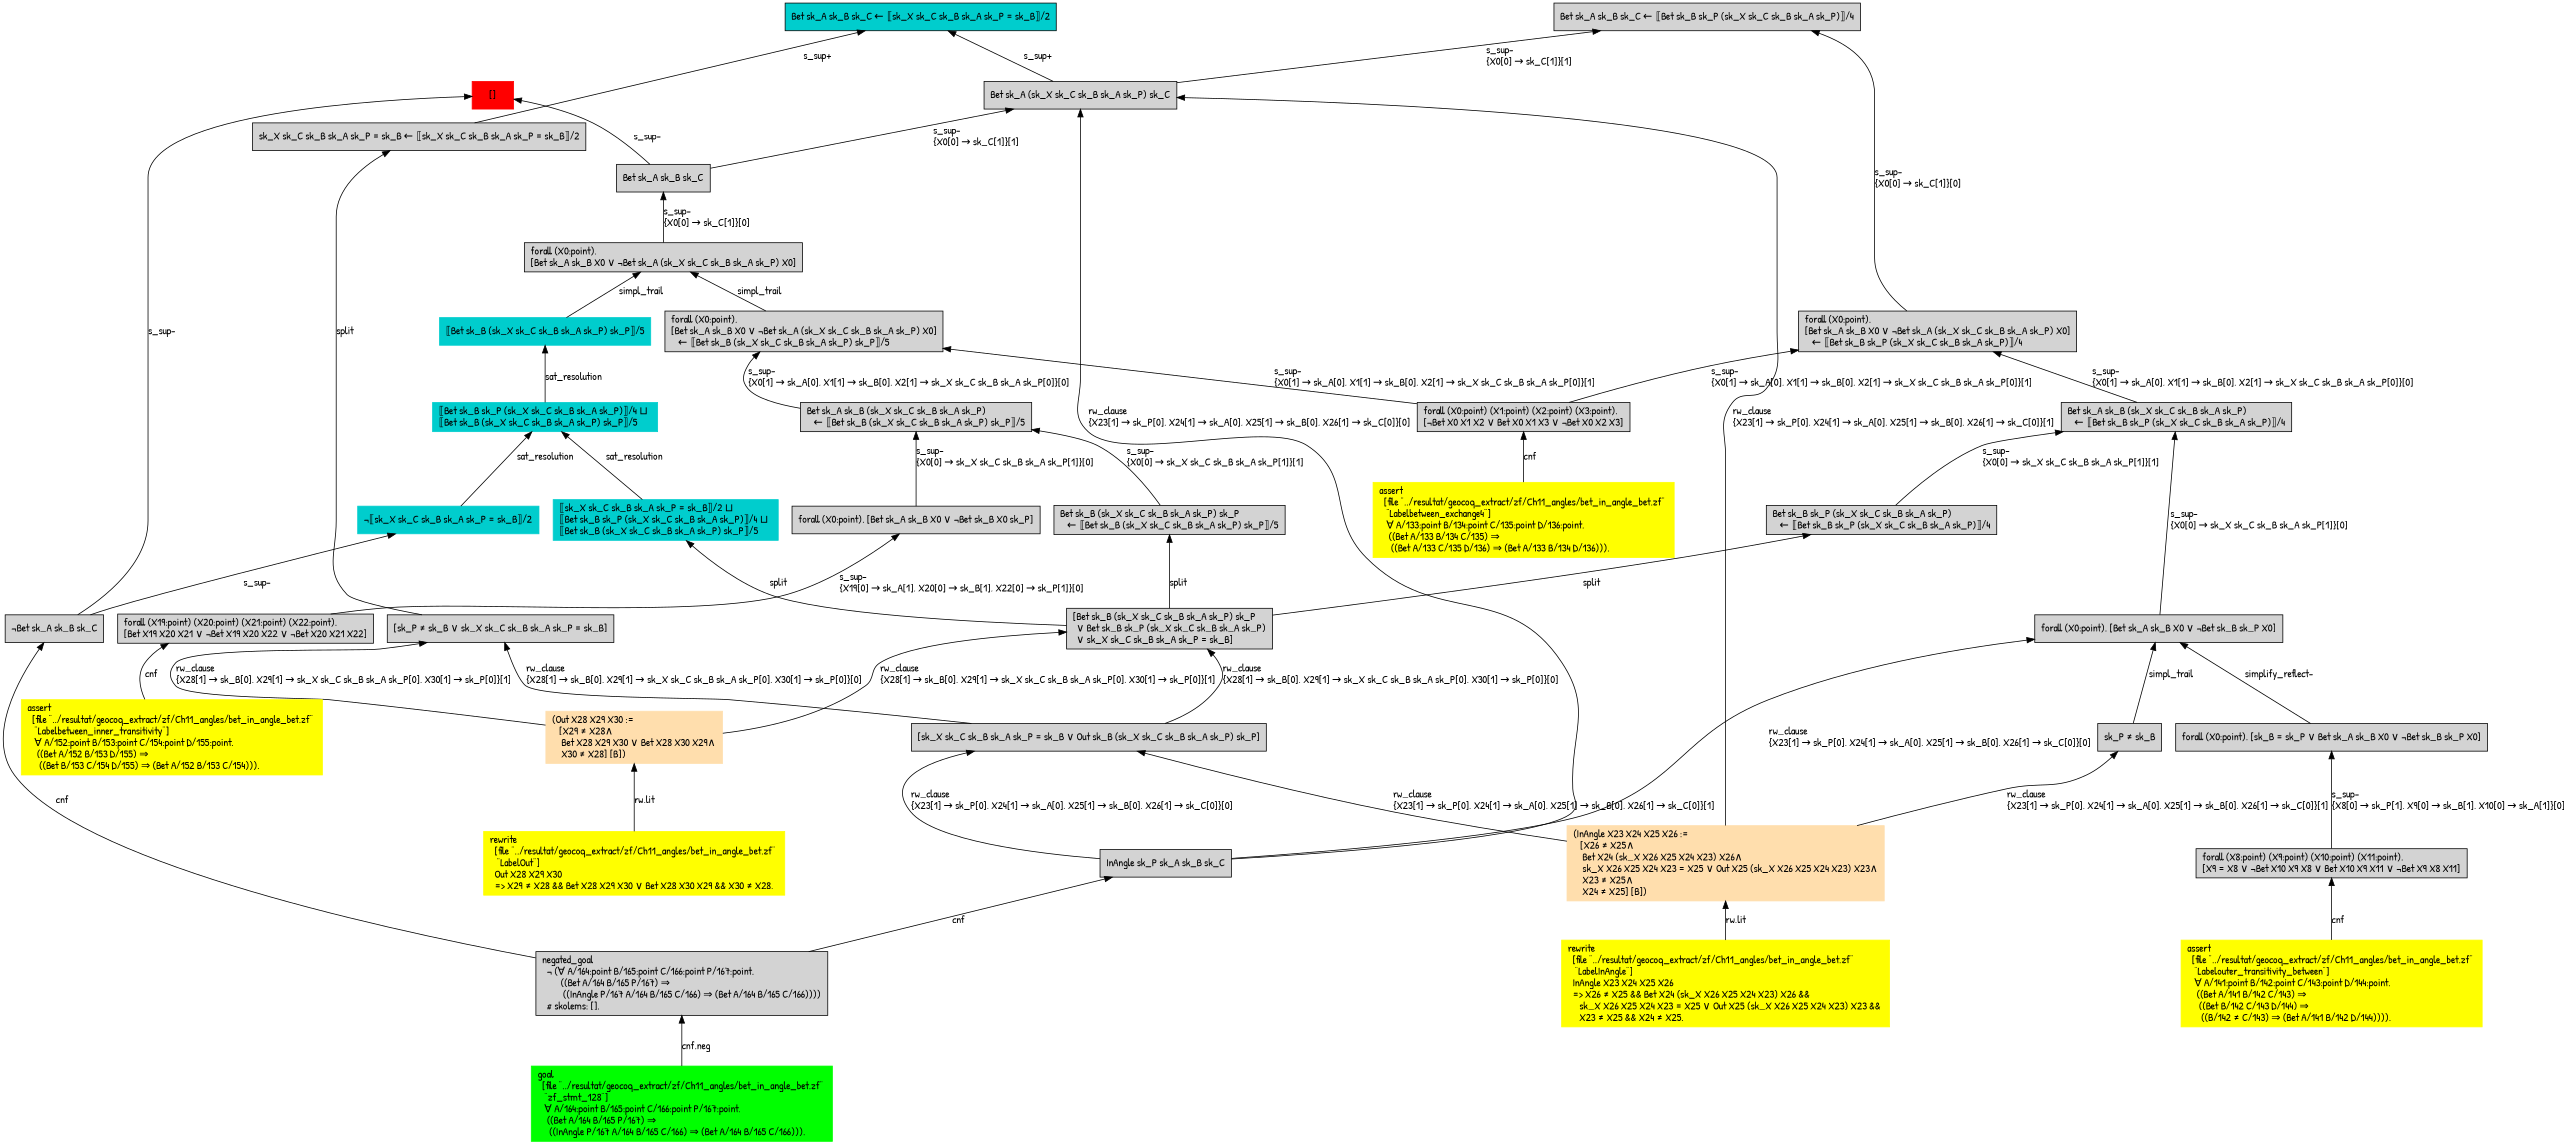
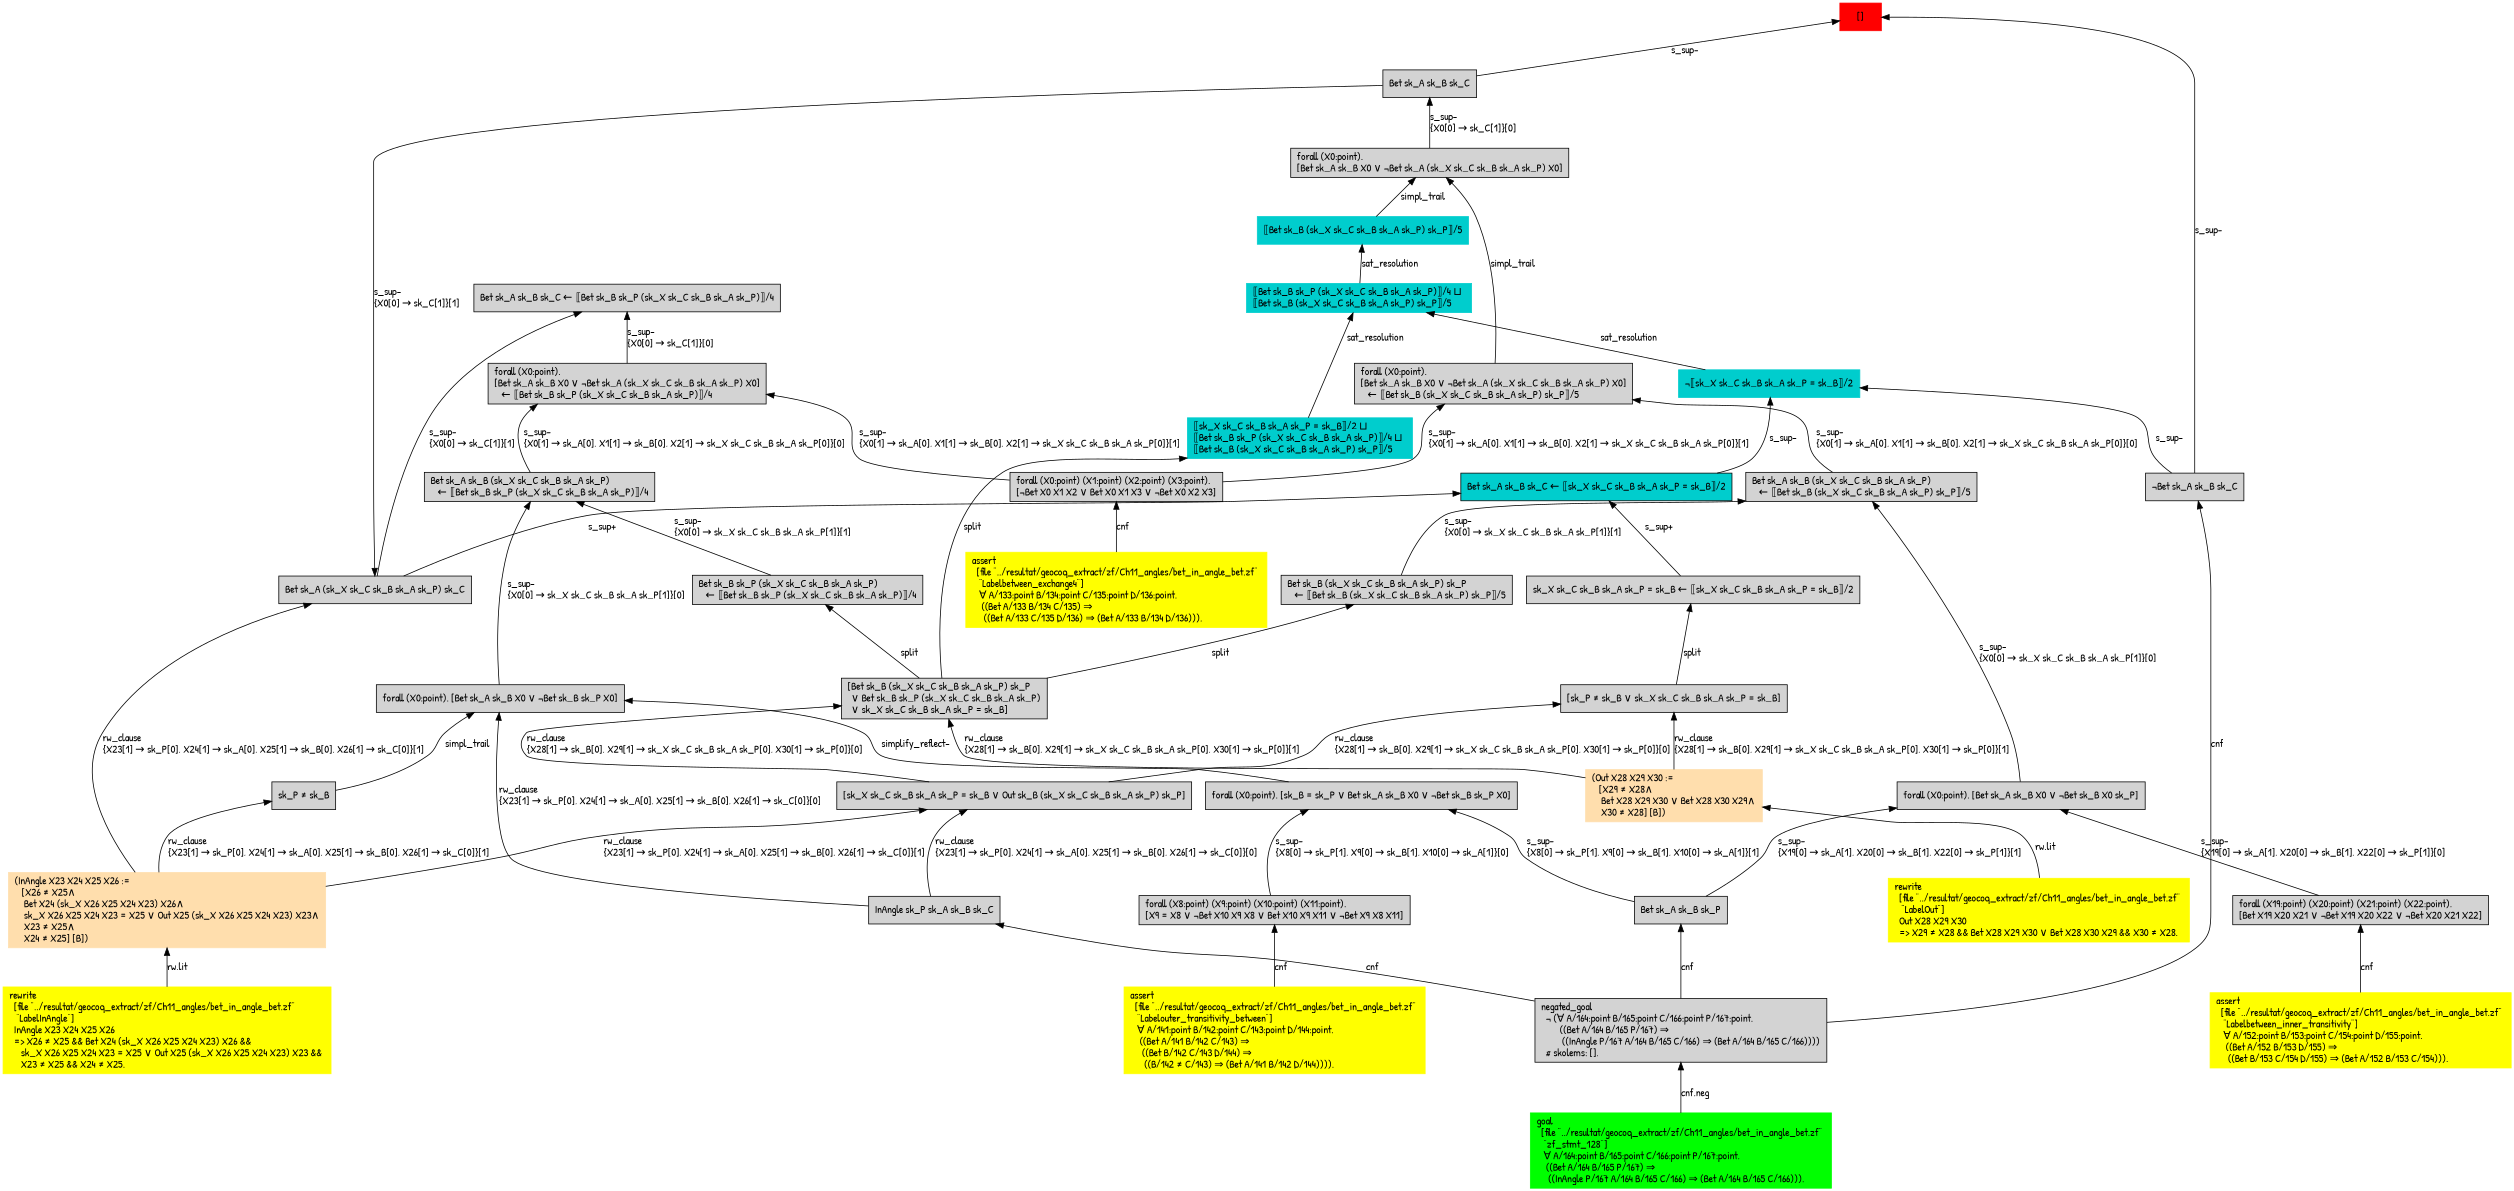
none -> (1758, 451)
(1388, 576) -> none
none -> (1681, 910)
